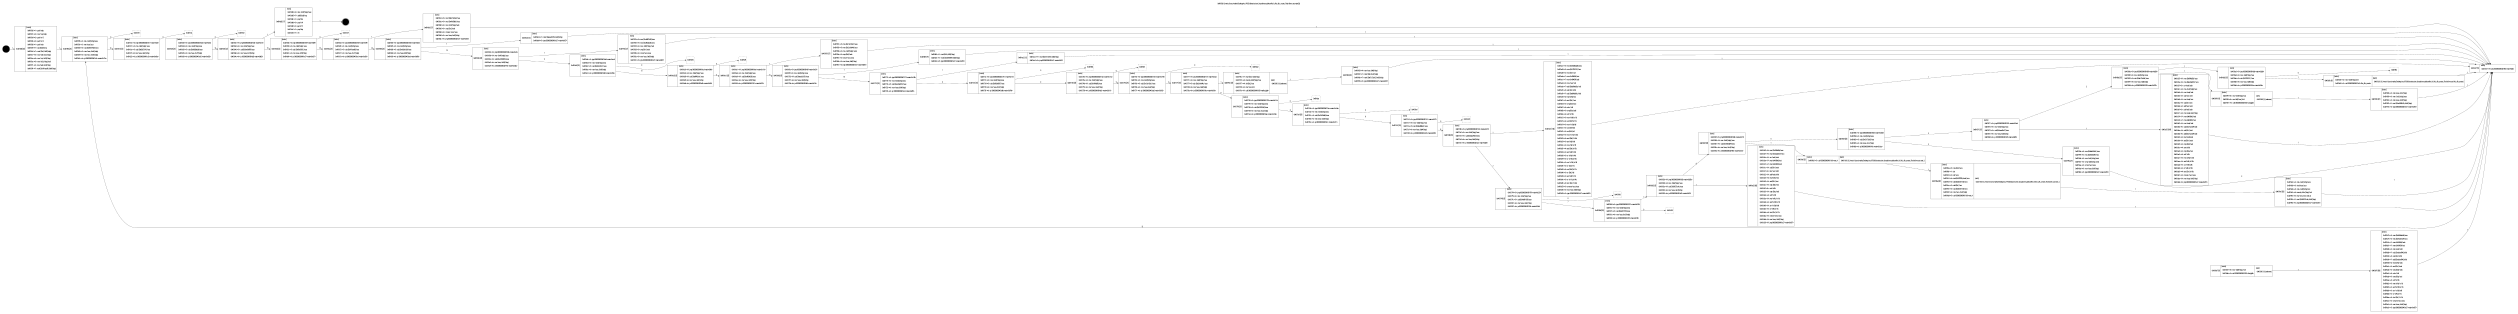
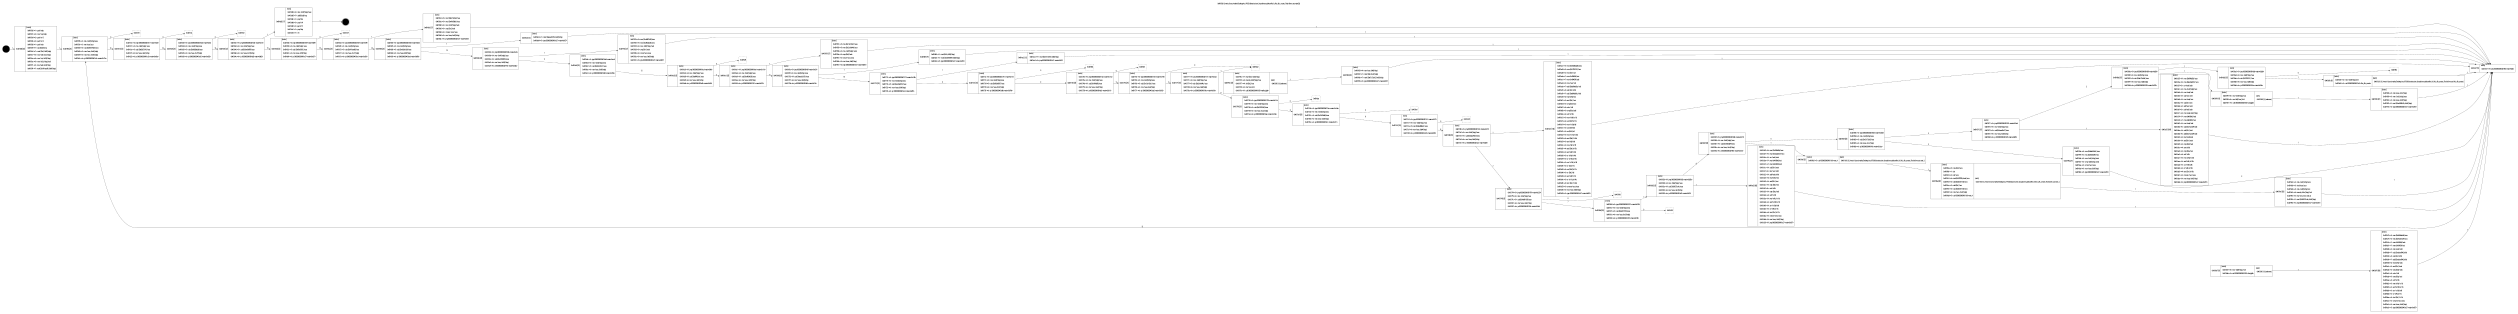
none -> (162, 49)
(690, 60) -> none
(1220, 83) -> (1234, 69)
